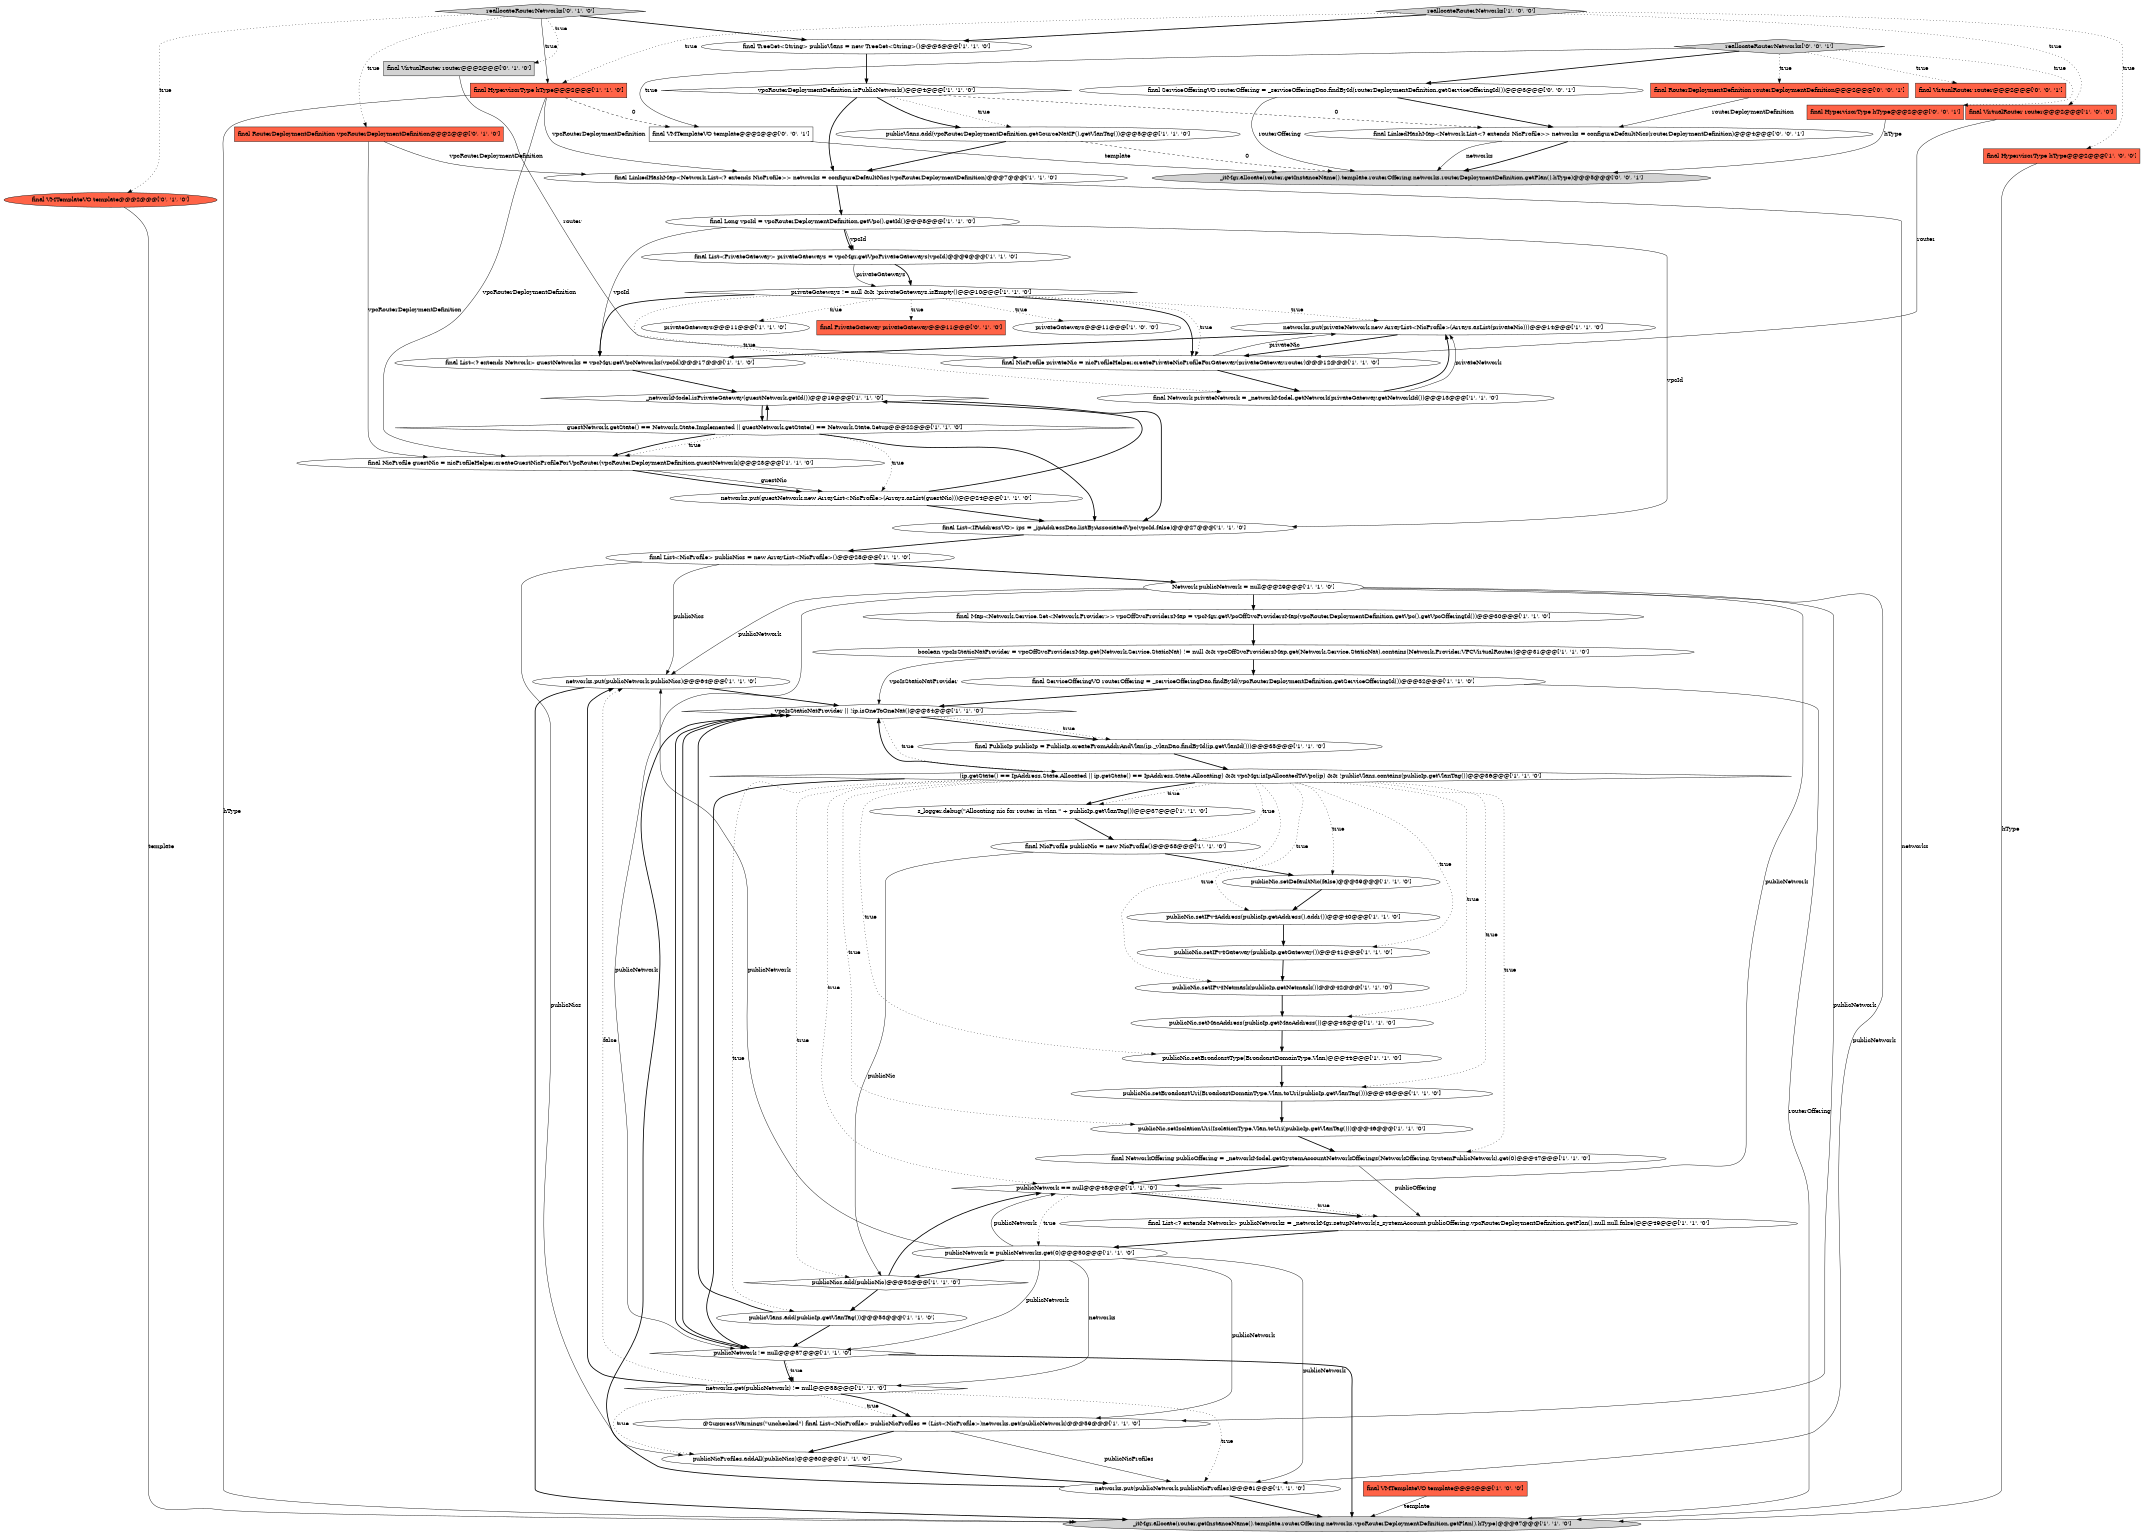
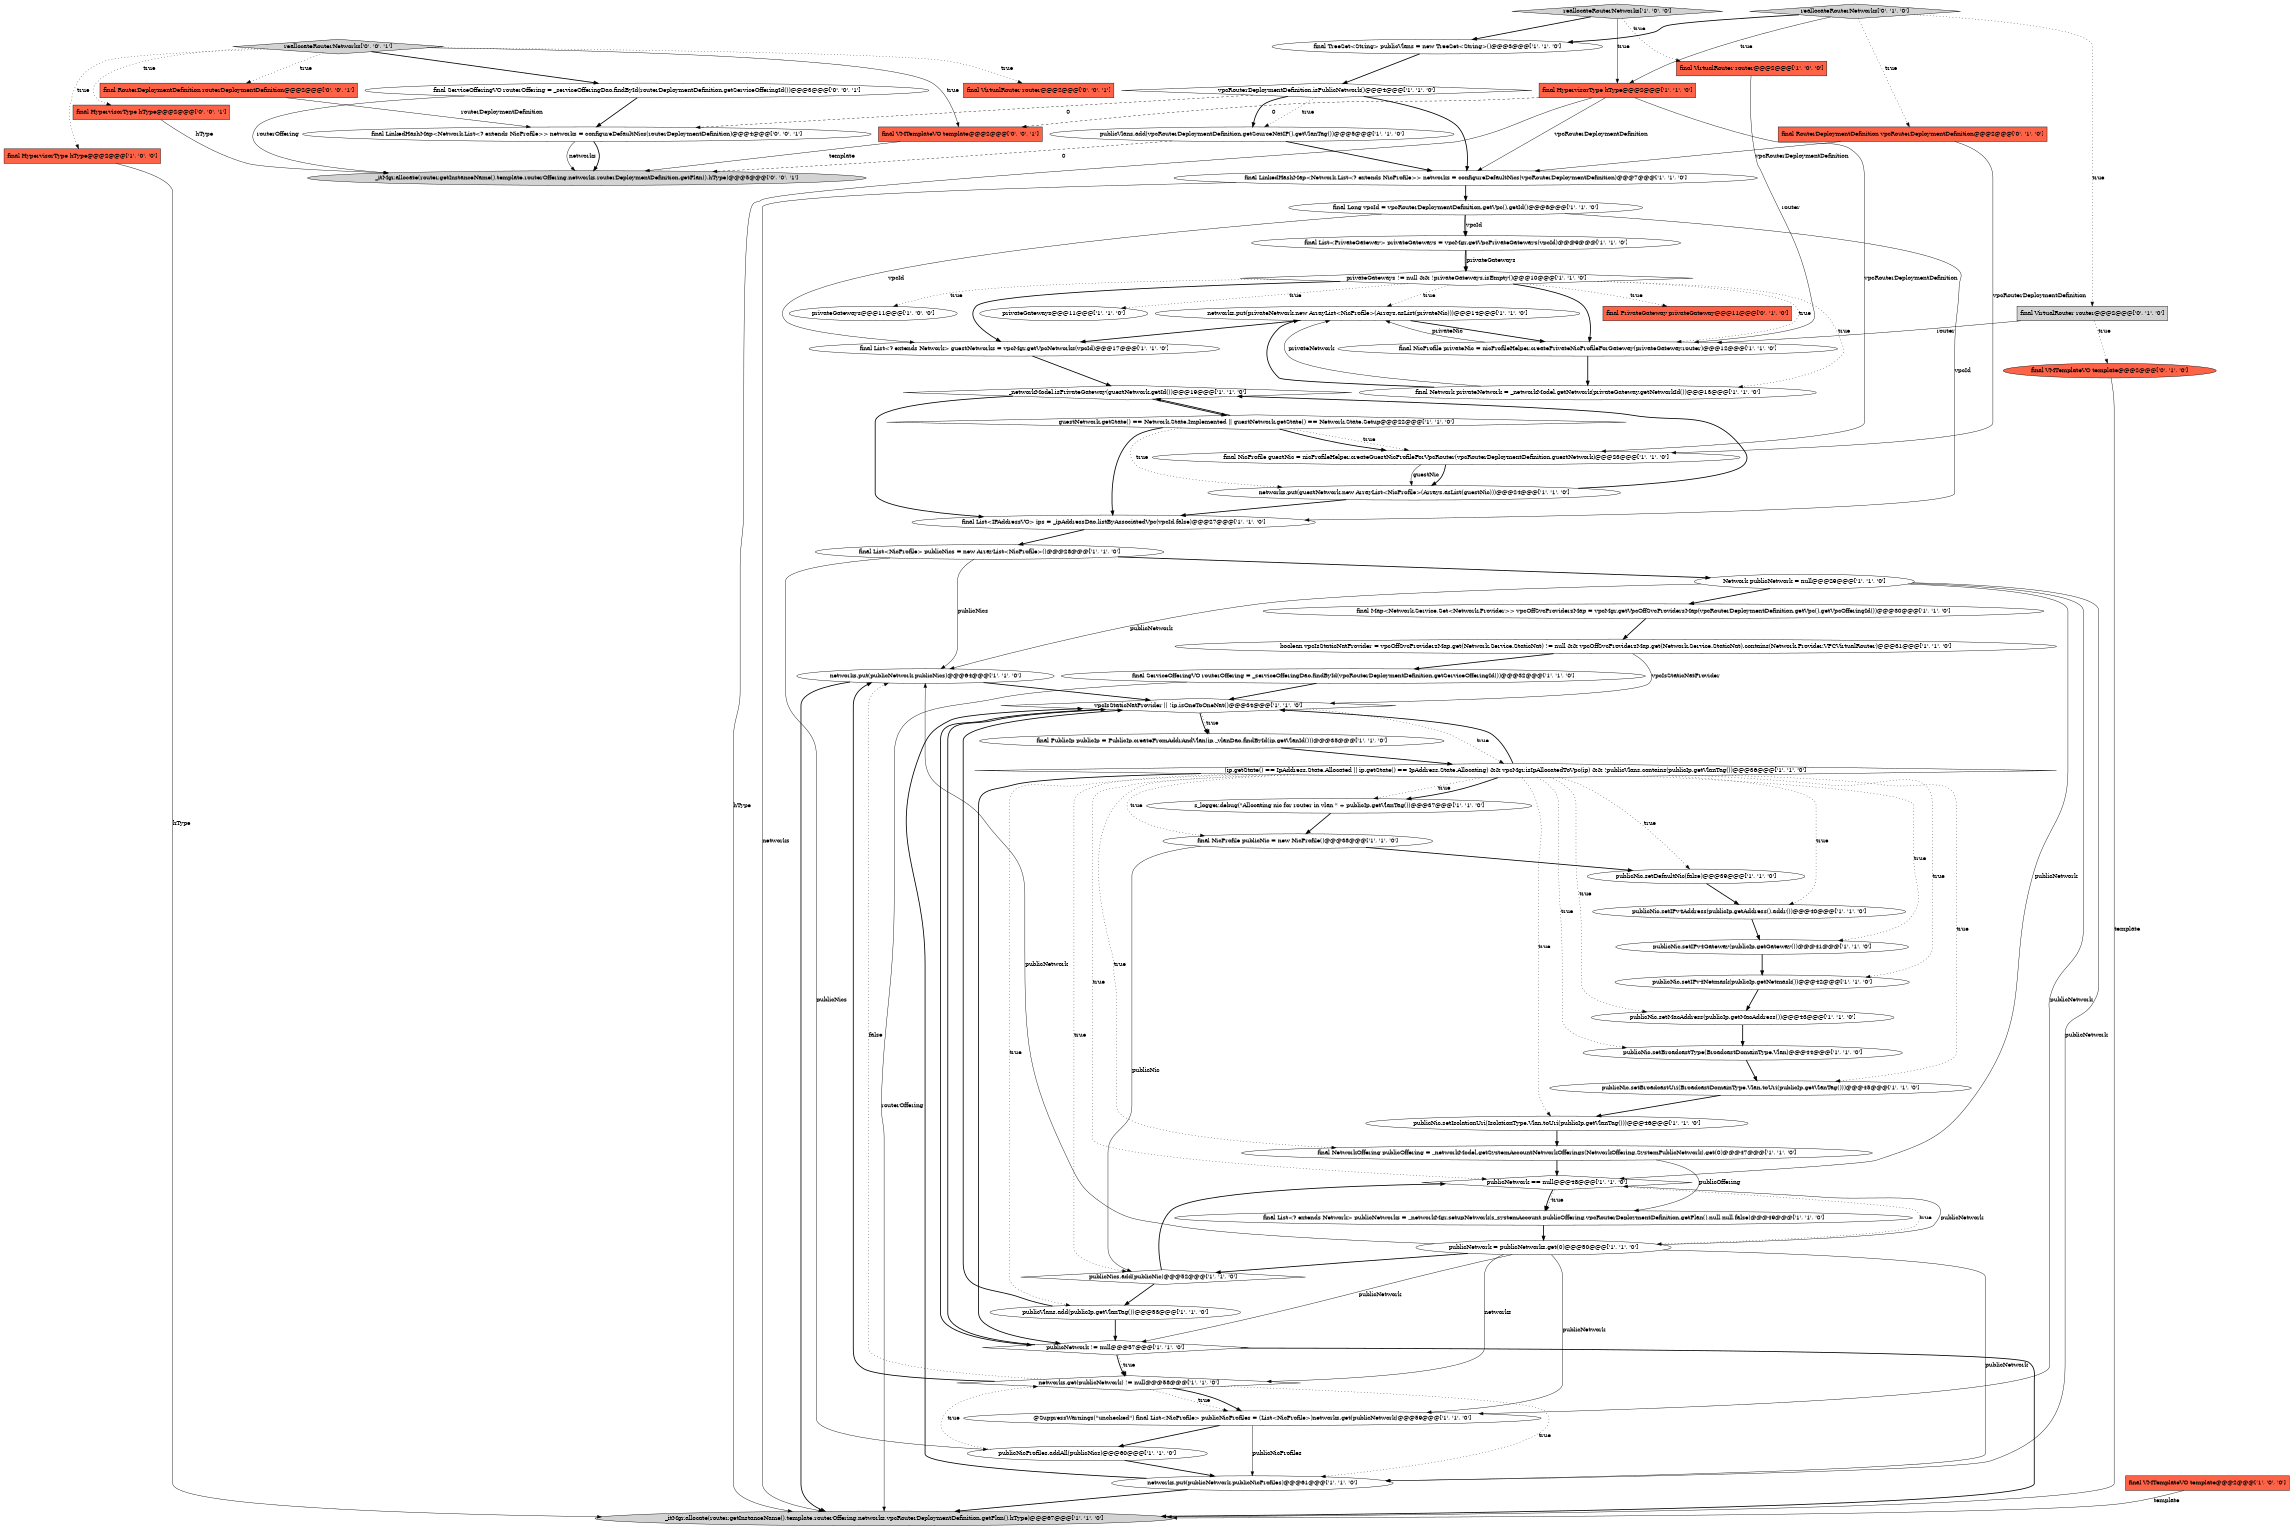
(1909, 19) -> (136, 56)
(980, 23) -> (1617, 49)
(239, 30) -> (2100, 340)
(731, 134) -> (960, 134)
(642, 787) -> none
(617, 1416) -> (954, 1406)
